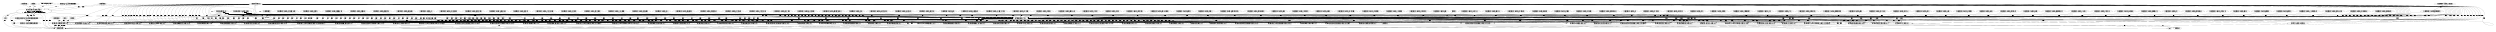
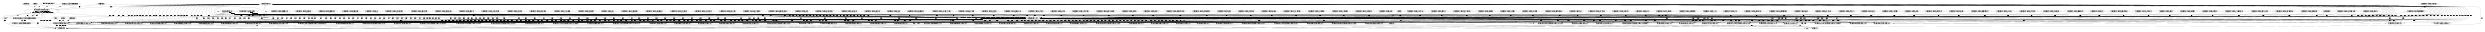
(1943, 11) -> none
(874, 23) -> (878, 23)
